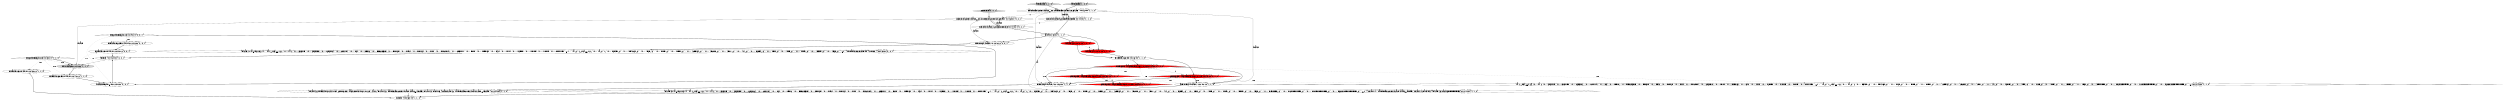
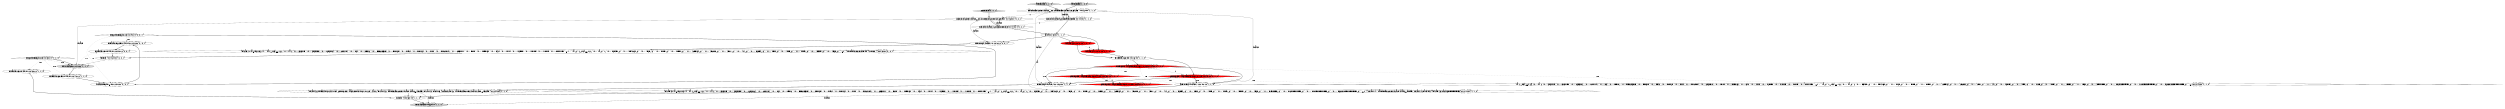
(113, 72) -> (139, 68)
none -> (429, 105)
